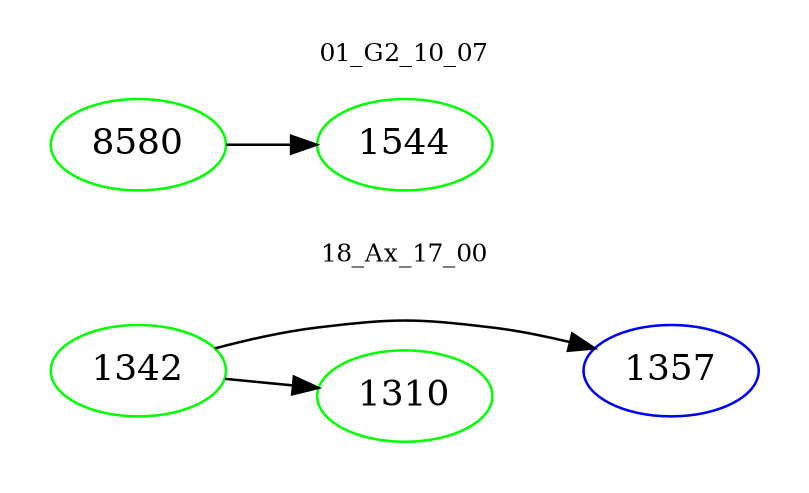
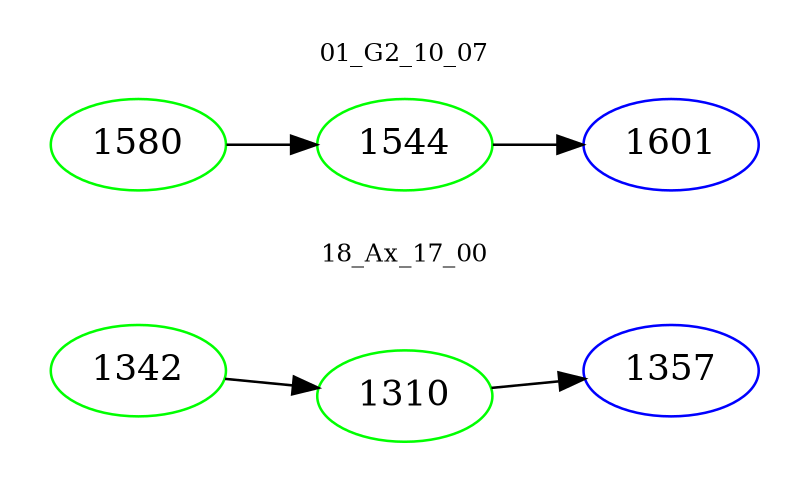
(138, 145) -> (138, 145)
none -> (671, 145)
(392, 321) -> (525, 385)
